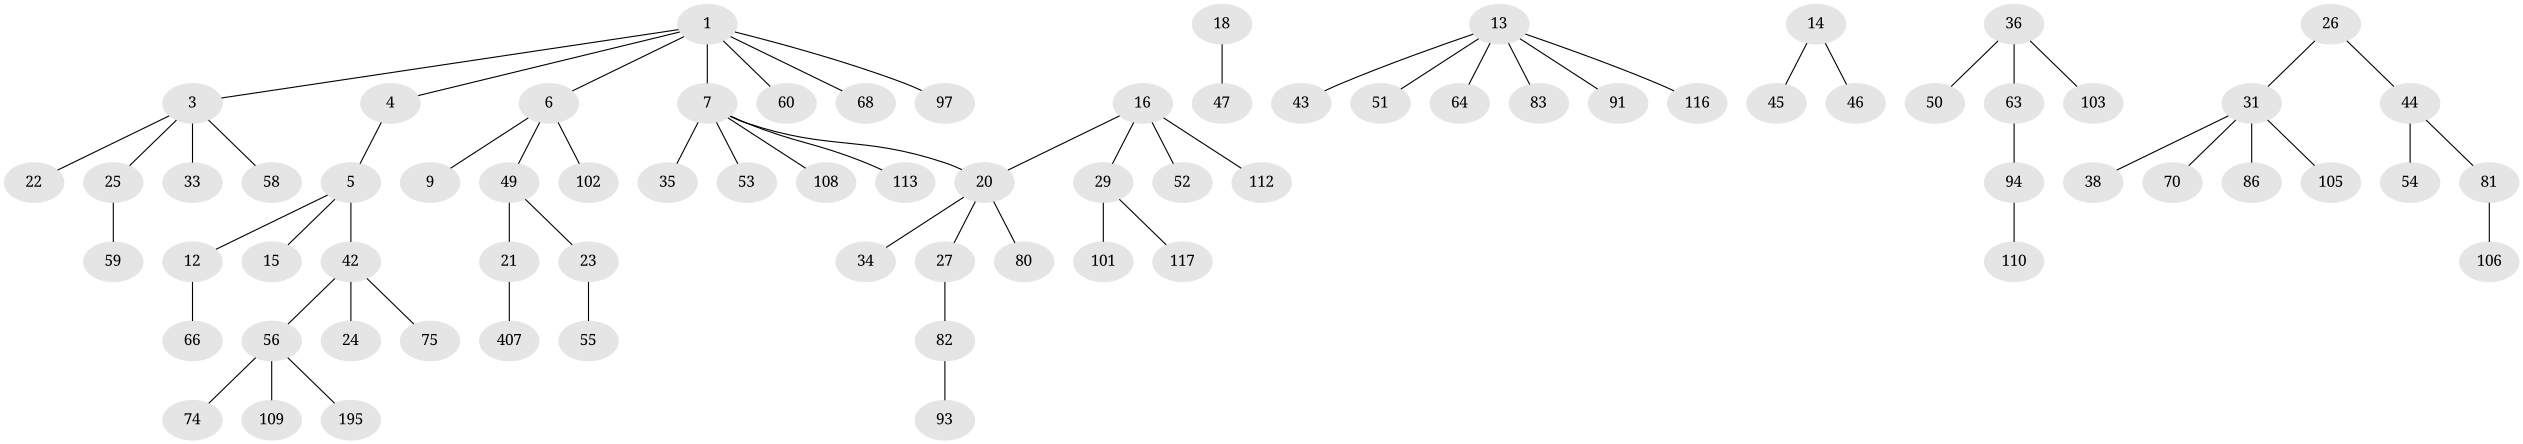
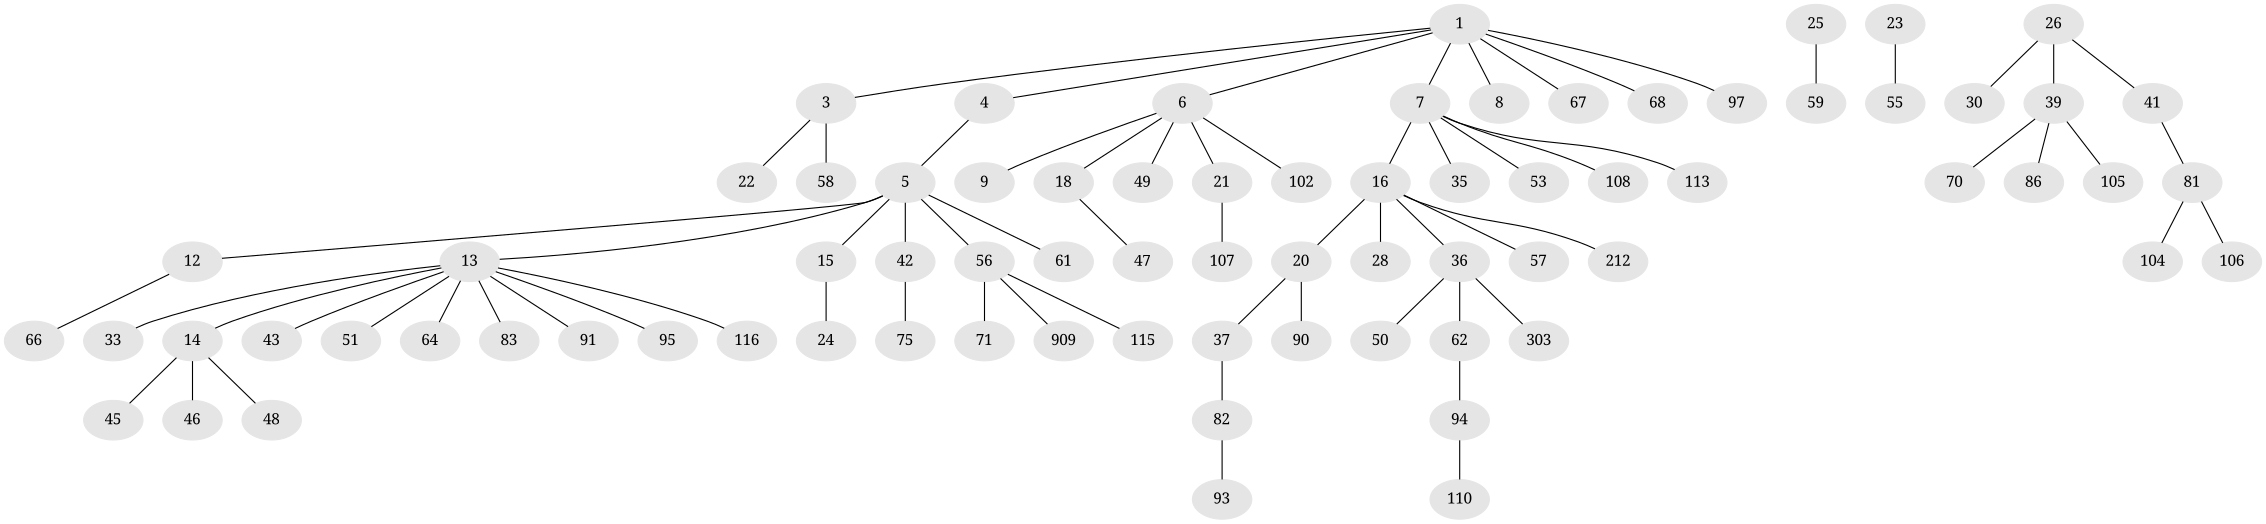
(787, 103) -> (1579, 103)
none -> (1499, 103)
none -> (1975, 103)
(2014, 103) -> (1460, 341)
(2093, 103) -> (1539, 341)
(2252, 103) -> (2054, 103)
(2410, 103) -> (2153, 103)
(153, 143) -> none
(193, 143) -> (286, 288)
(846, 143) -> (1400, 143)
none -> (1123, 143)
(1103, 183) -> (1380, 262)
(1182, 183) -> (1539, 262)
(1262, 183) -> (1618, 262)
(2093, 183) -> none
(2410, 183) -> none
(509, 222) -> (1202, 143)
(549, 222) -> none
none -> (1420, 222)
none -> (693, 239)
(866, 262) -> none
(945, 262) -> (1222, 341)
(1024, 262) -> (1301, 341)
none -> (1064, 262)
(1103, 262) -> none
(1182, 262) -> none
none -> (2153, 262)
none -> (327, 293)
(311, 301) -> (945, 222)
(351, 302) -> (826, 302)
(509, 341) -> (1222, 262)
none -> (668, 341)
(193, 420) -> (985, 341)
(272, 420) -> (1064, 341)
none -> (272, 420)
(351, 420) -> (1143, 341)
